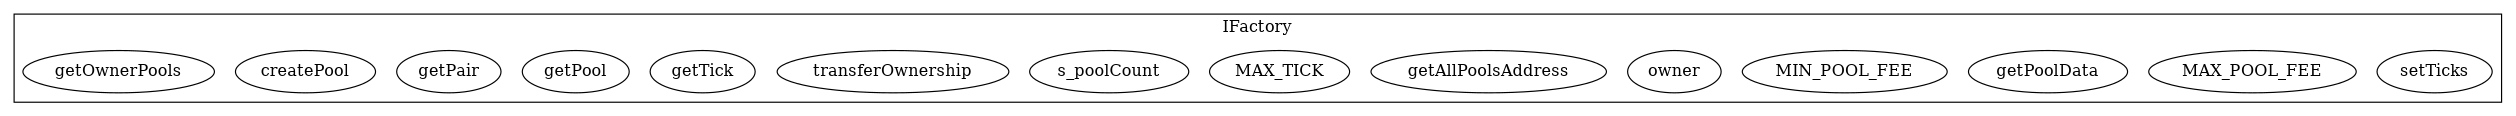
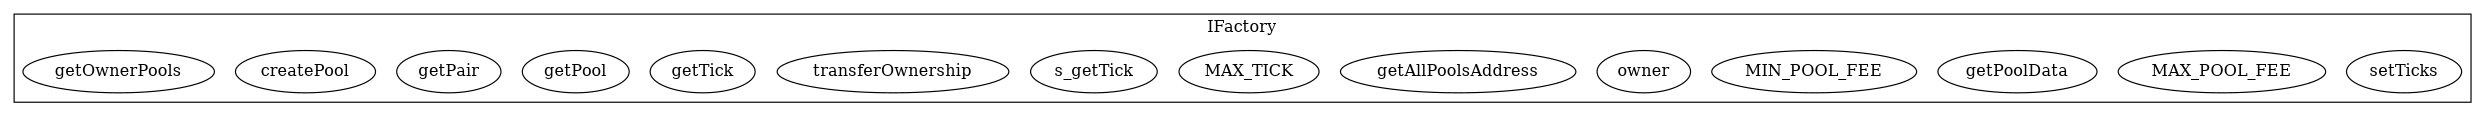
(1109, 72) -> (1094, 72)
